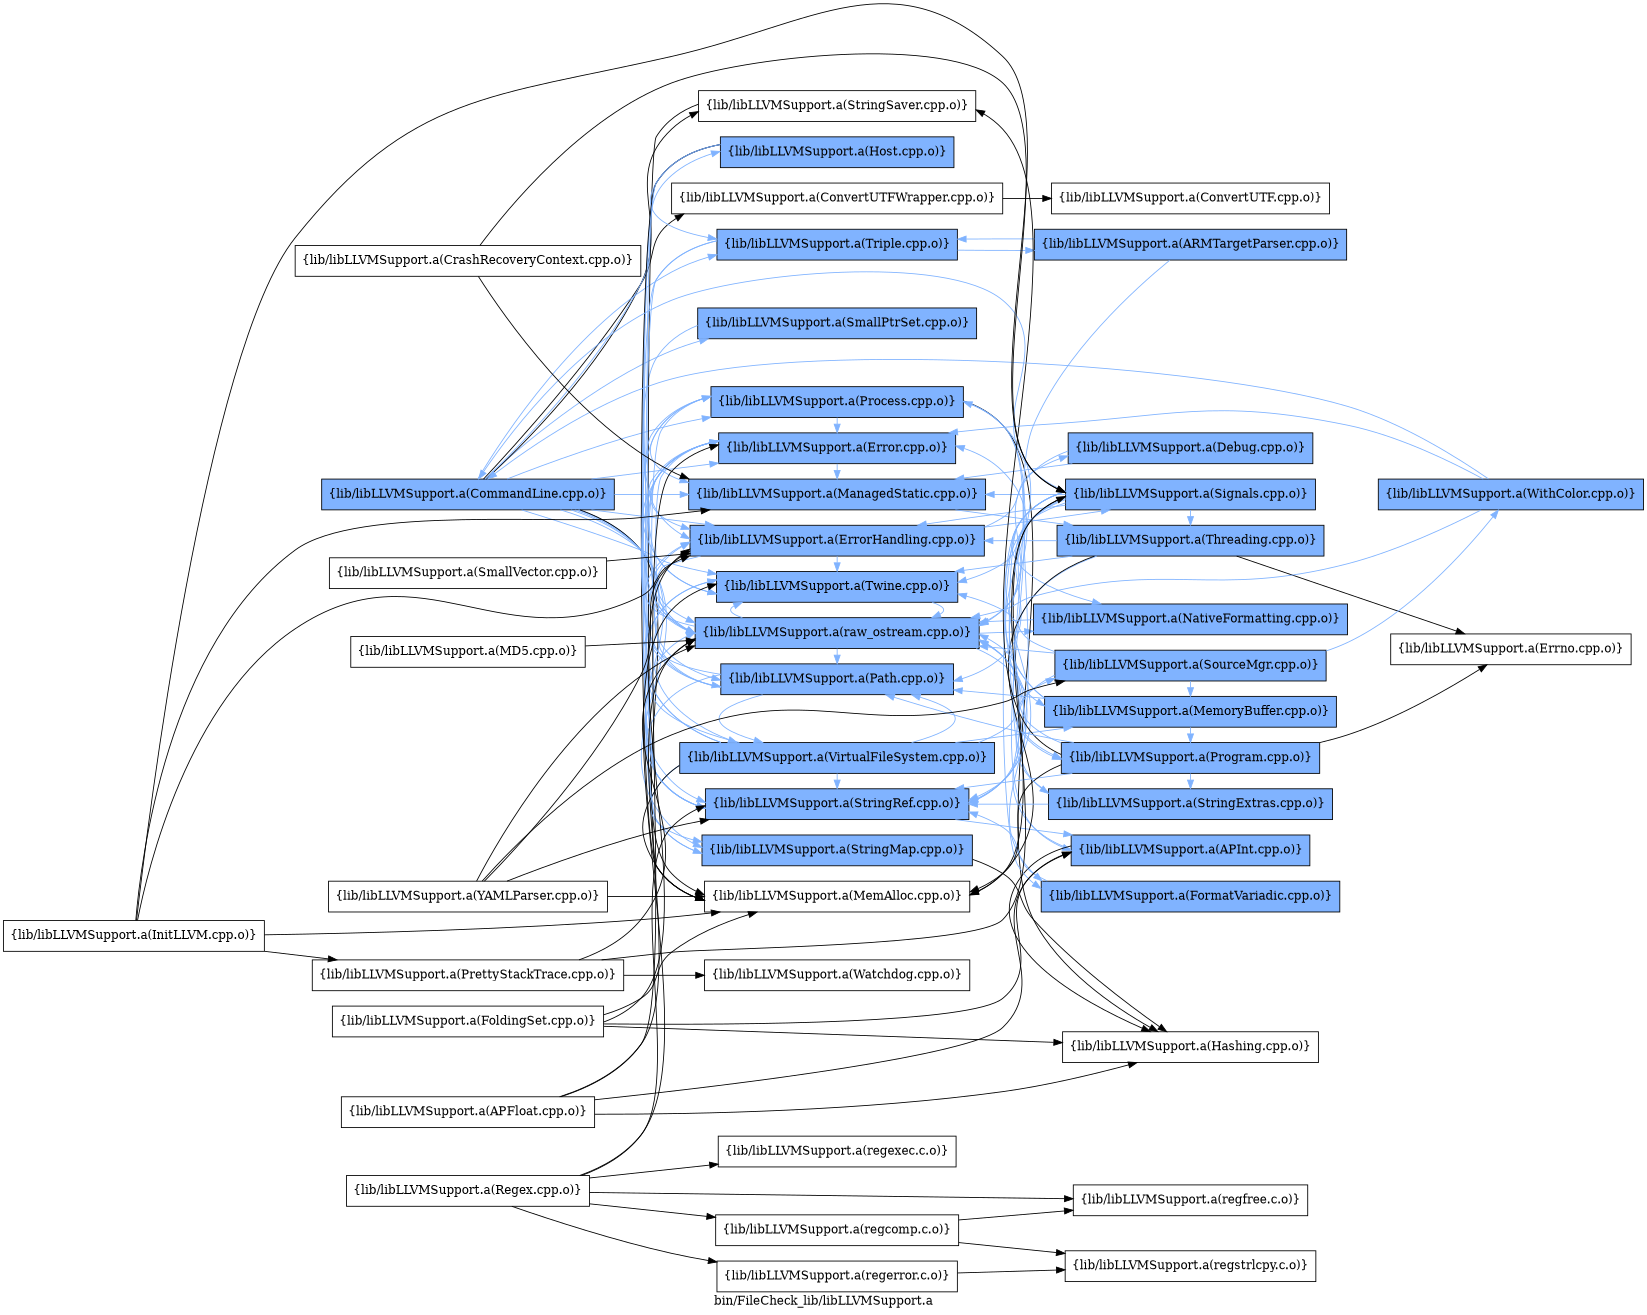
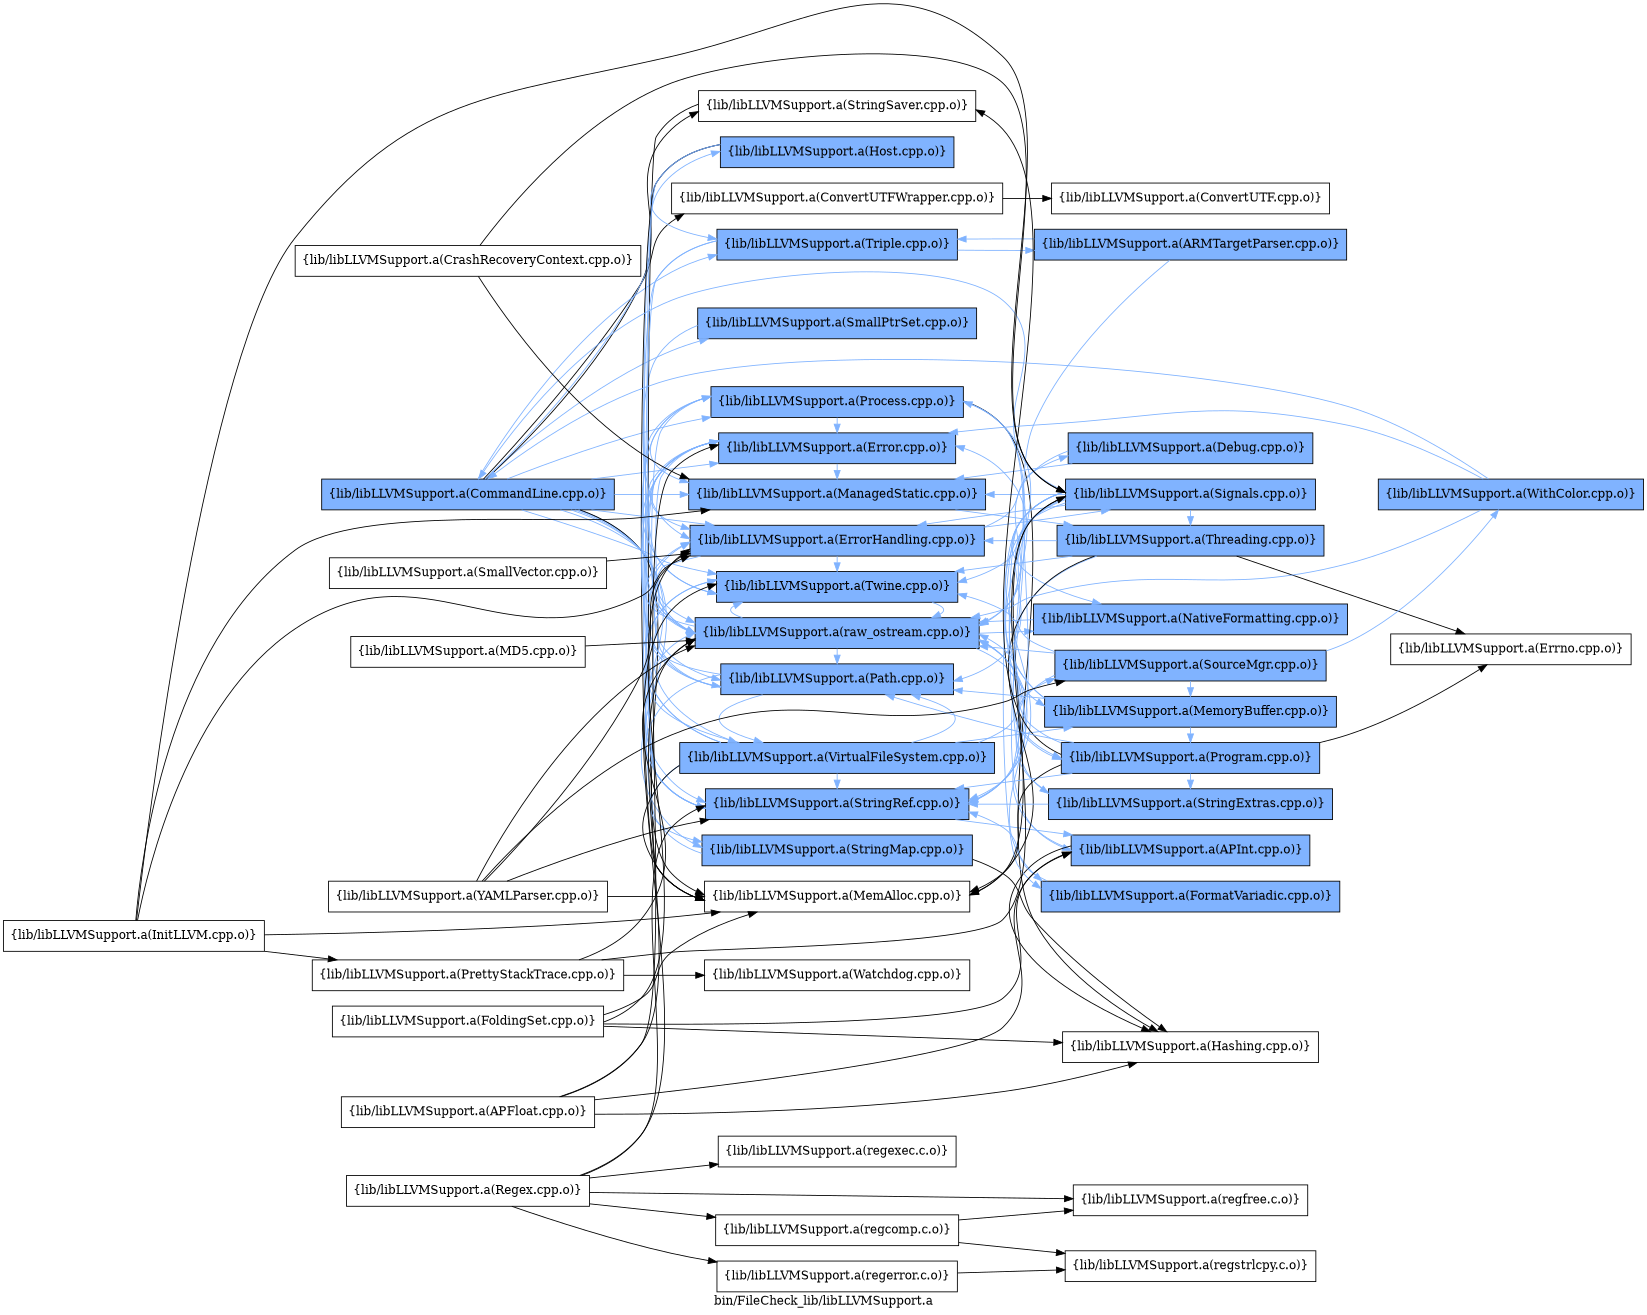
(642, 488) -> none
